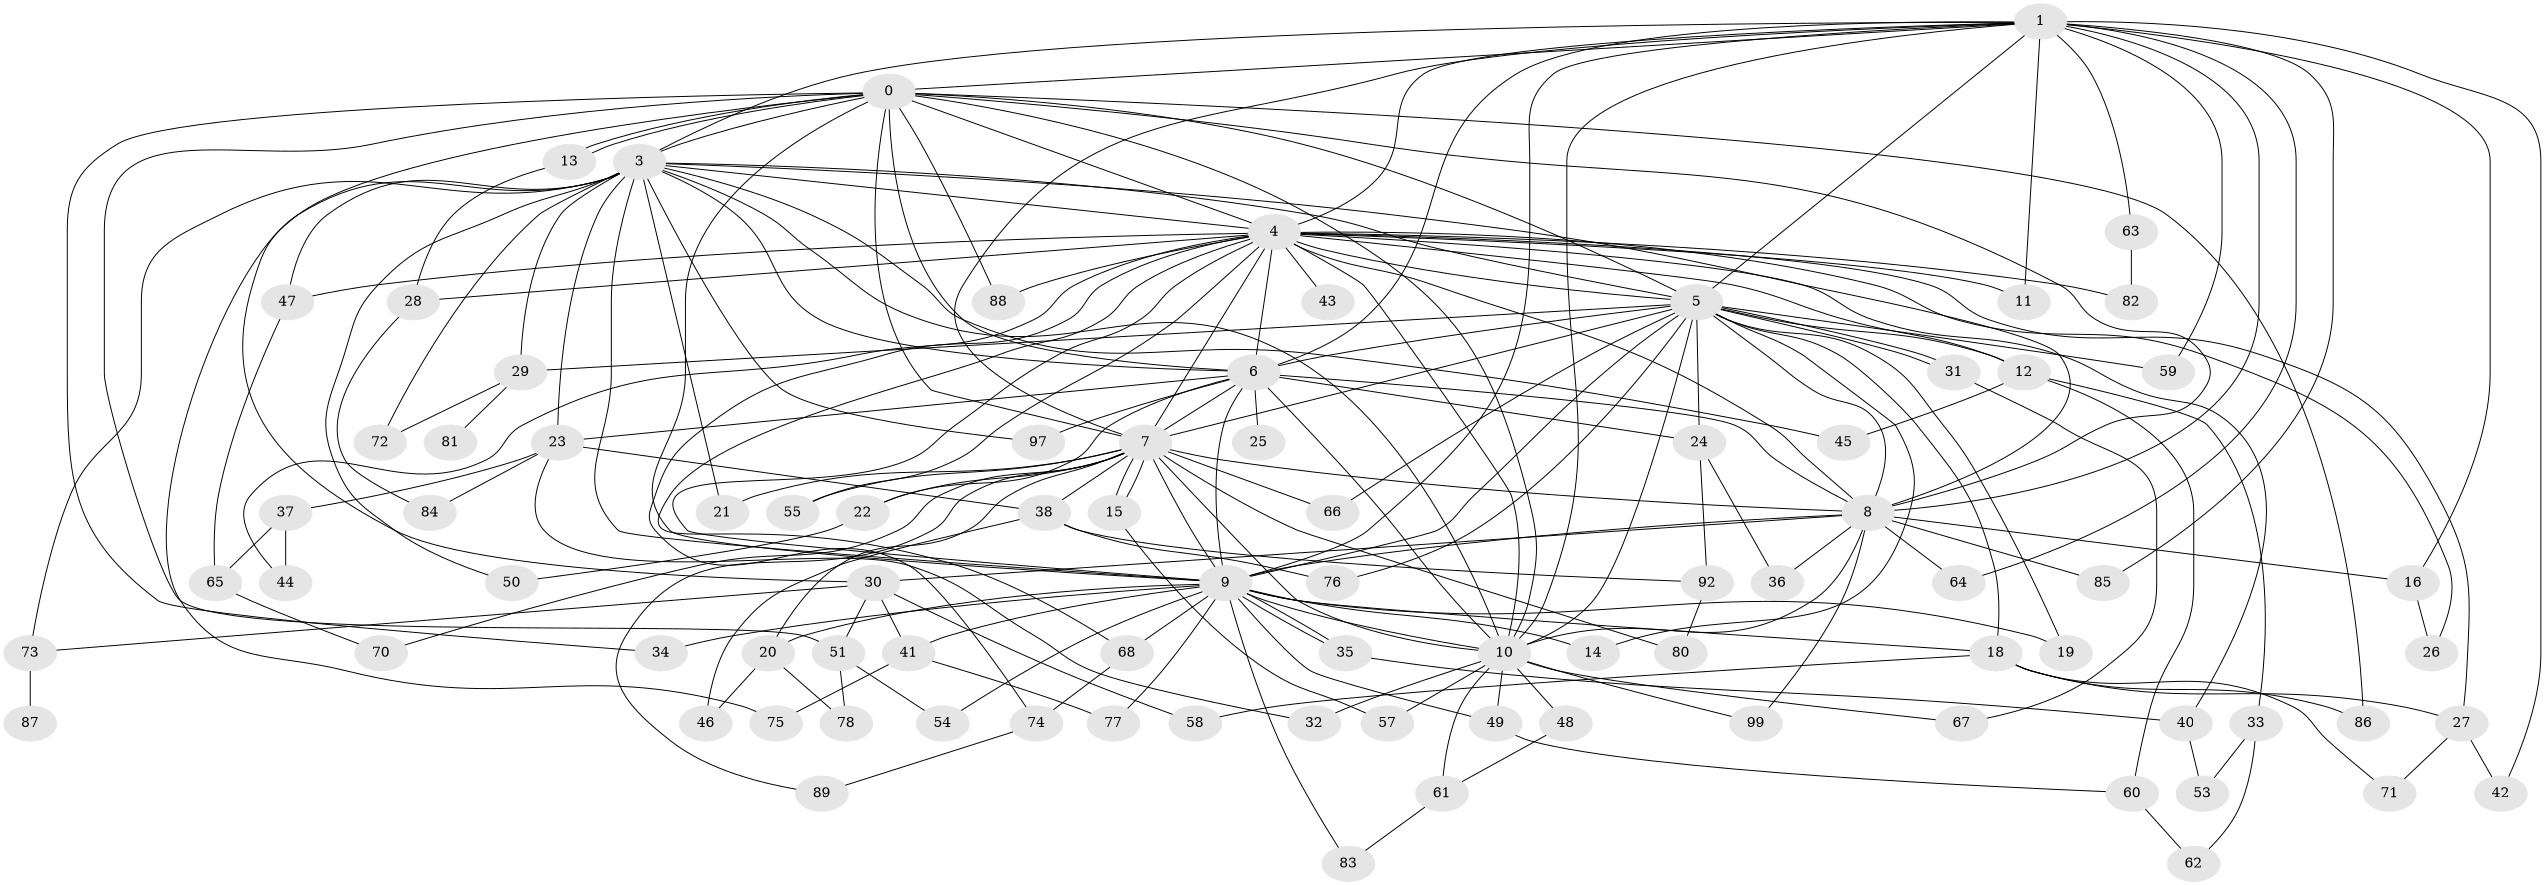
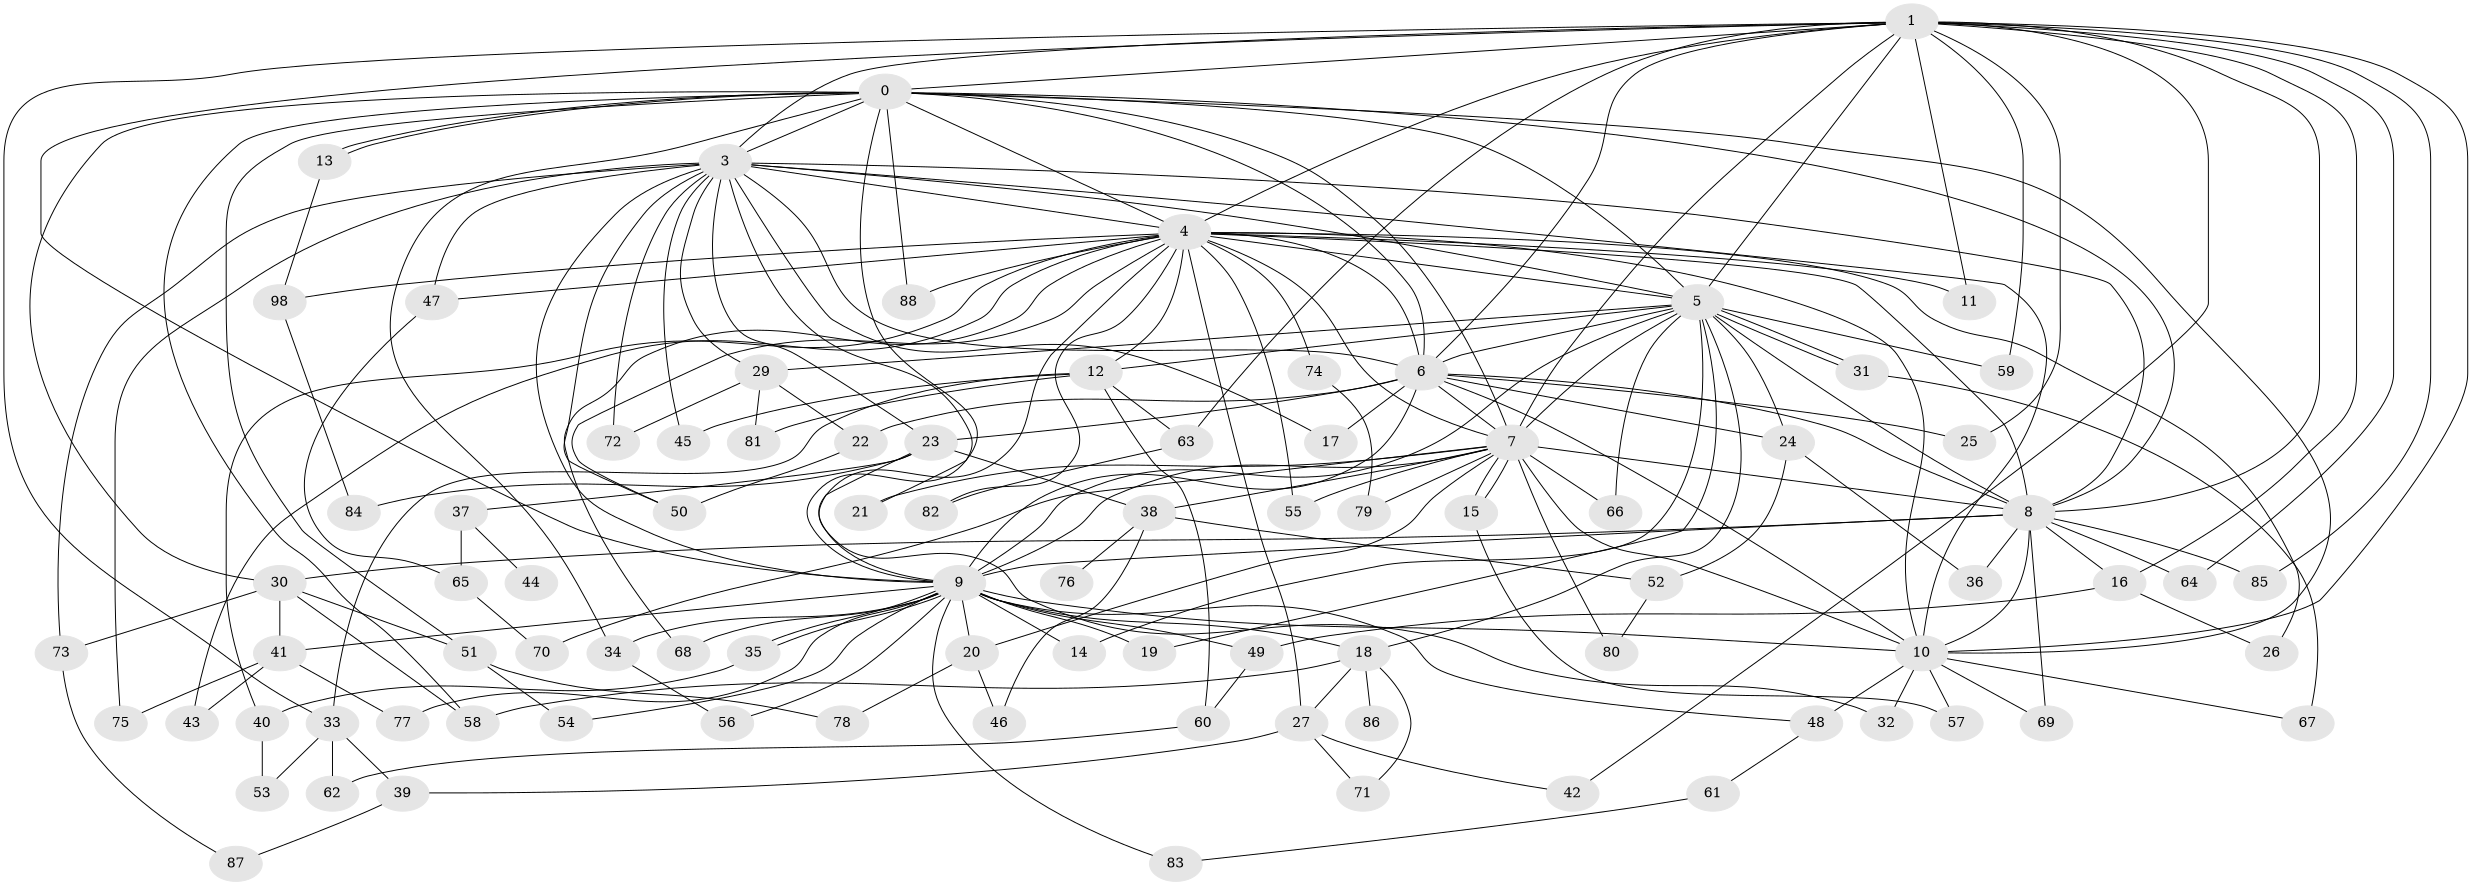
none -> (574, 51)
(1816, 149) -> (215, 170)
none -> (2060, 215)
(413, 302) -> (280, 302)
(703, 373) -> (737, 352)
none -> (966, 389)
none -> (1141, 408)
(1038, 443) -> (1331, 443)
(1544, 477) -> none
(1004, 478) -> (813, 409)
(1642, 493) -> none
(1707, 583) -> (1657, 583)
none -> (1352, 620)
none -> (236, 688)
(1082, 688) -> none
(1500, 692) -> (1687, 614)
(1455, 720) -> none
none -> (727, 723)
(1756, 723) -> (2047, 723)
none -> (403, 794)
(822, 794) -> (1364, 513)
